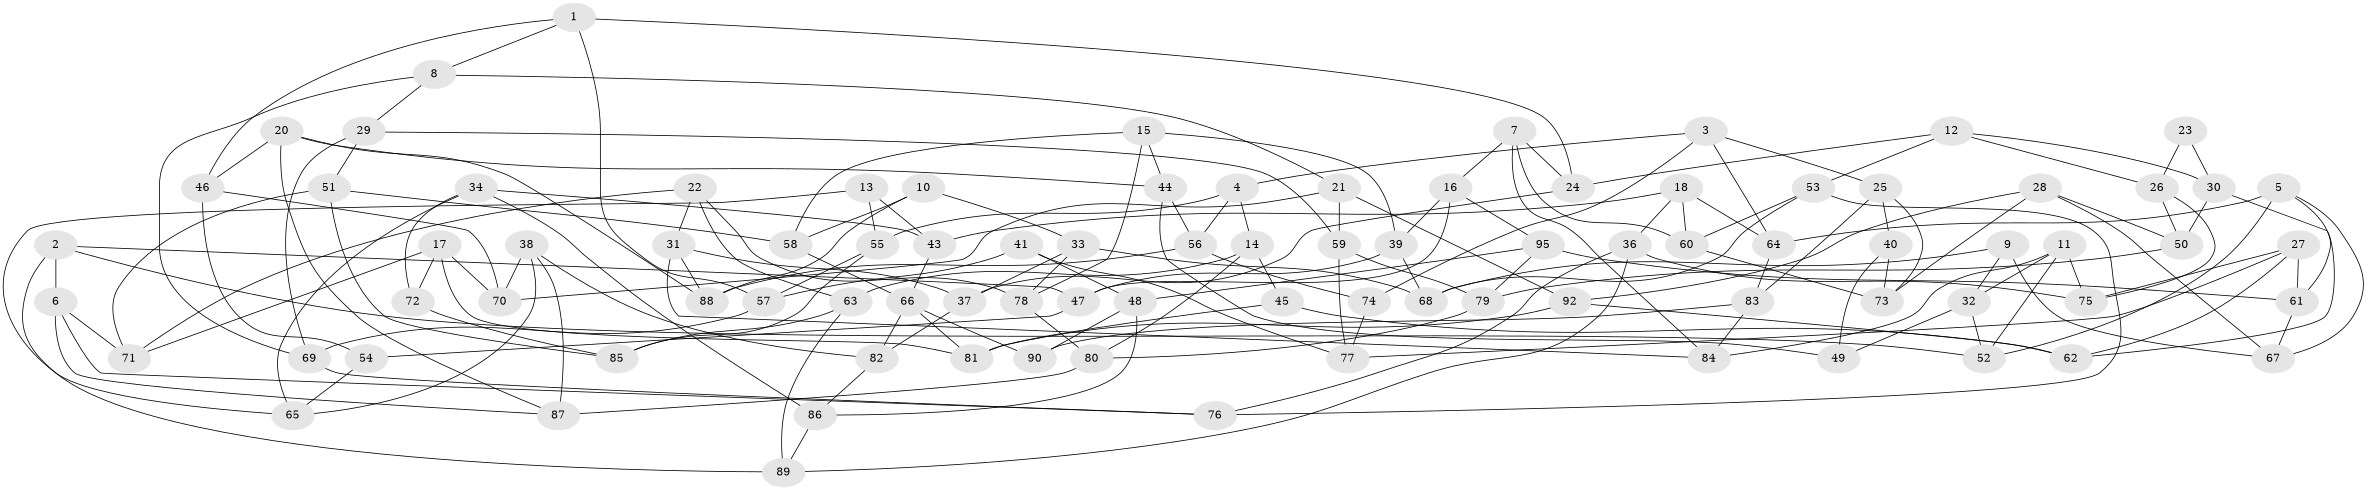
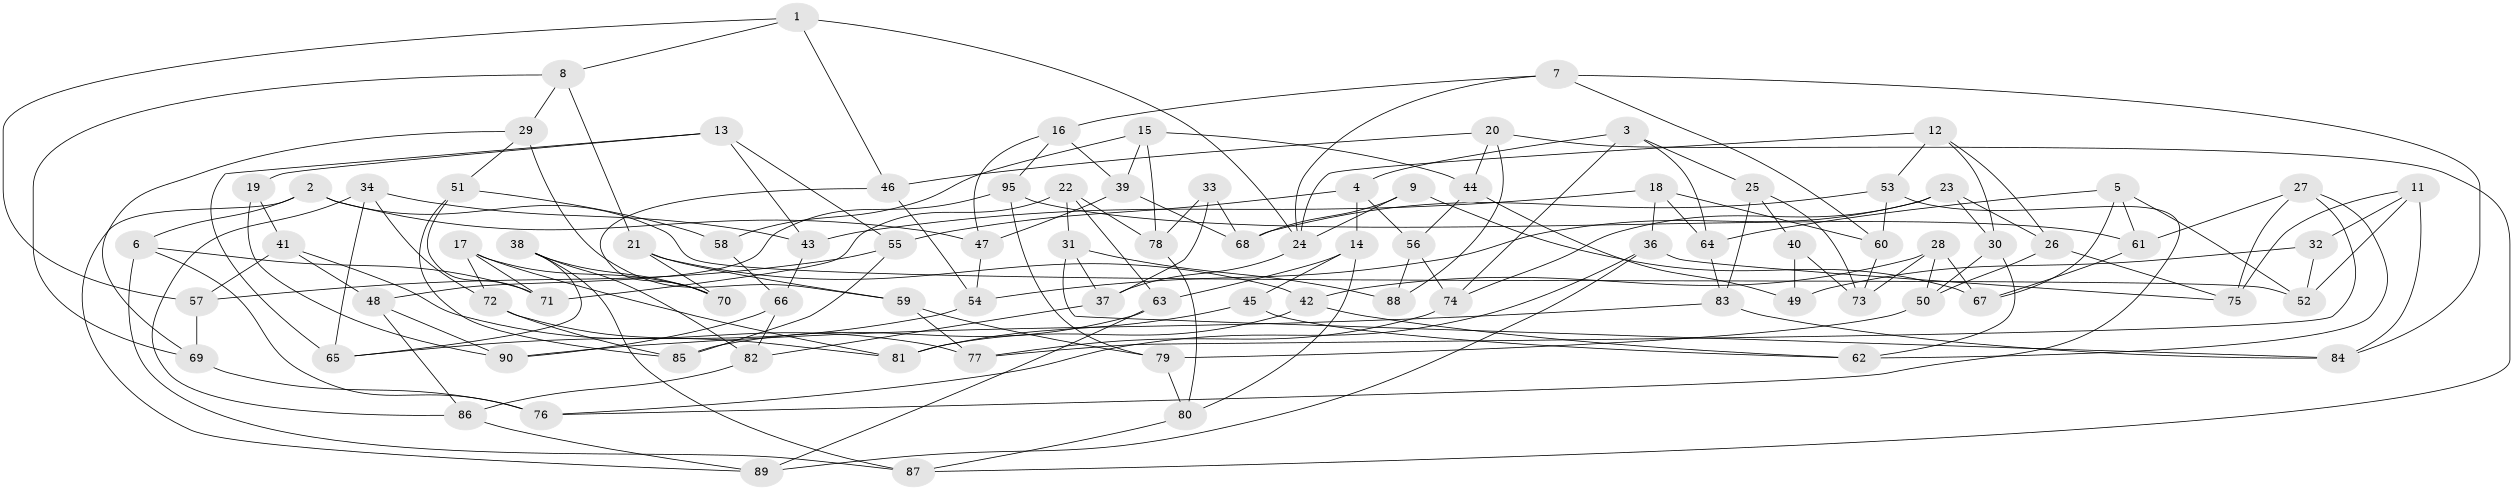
none -> (254, 188)
(924, 188) -> none
none -> (1730, 216)
none -> (1488, 248)
(1986, 277) -> (1351, 219)
(1570, 302) -> (1307, 302)
(940, 330) -> (766, 343)
